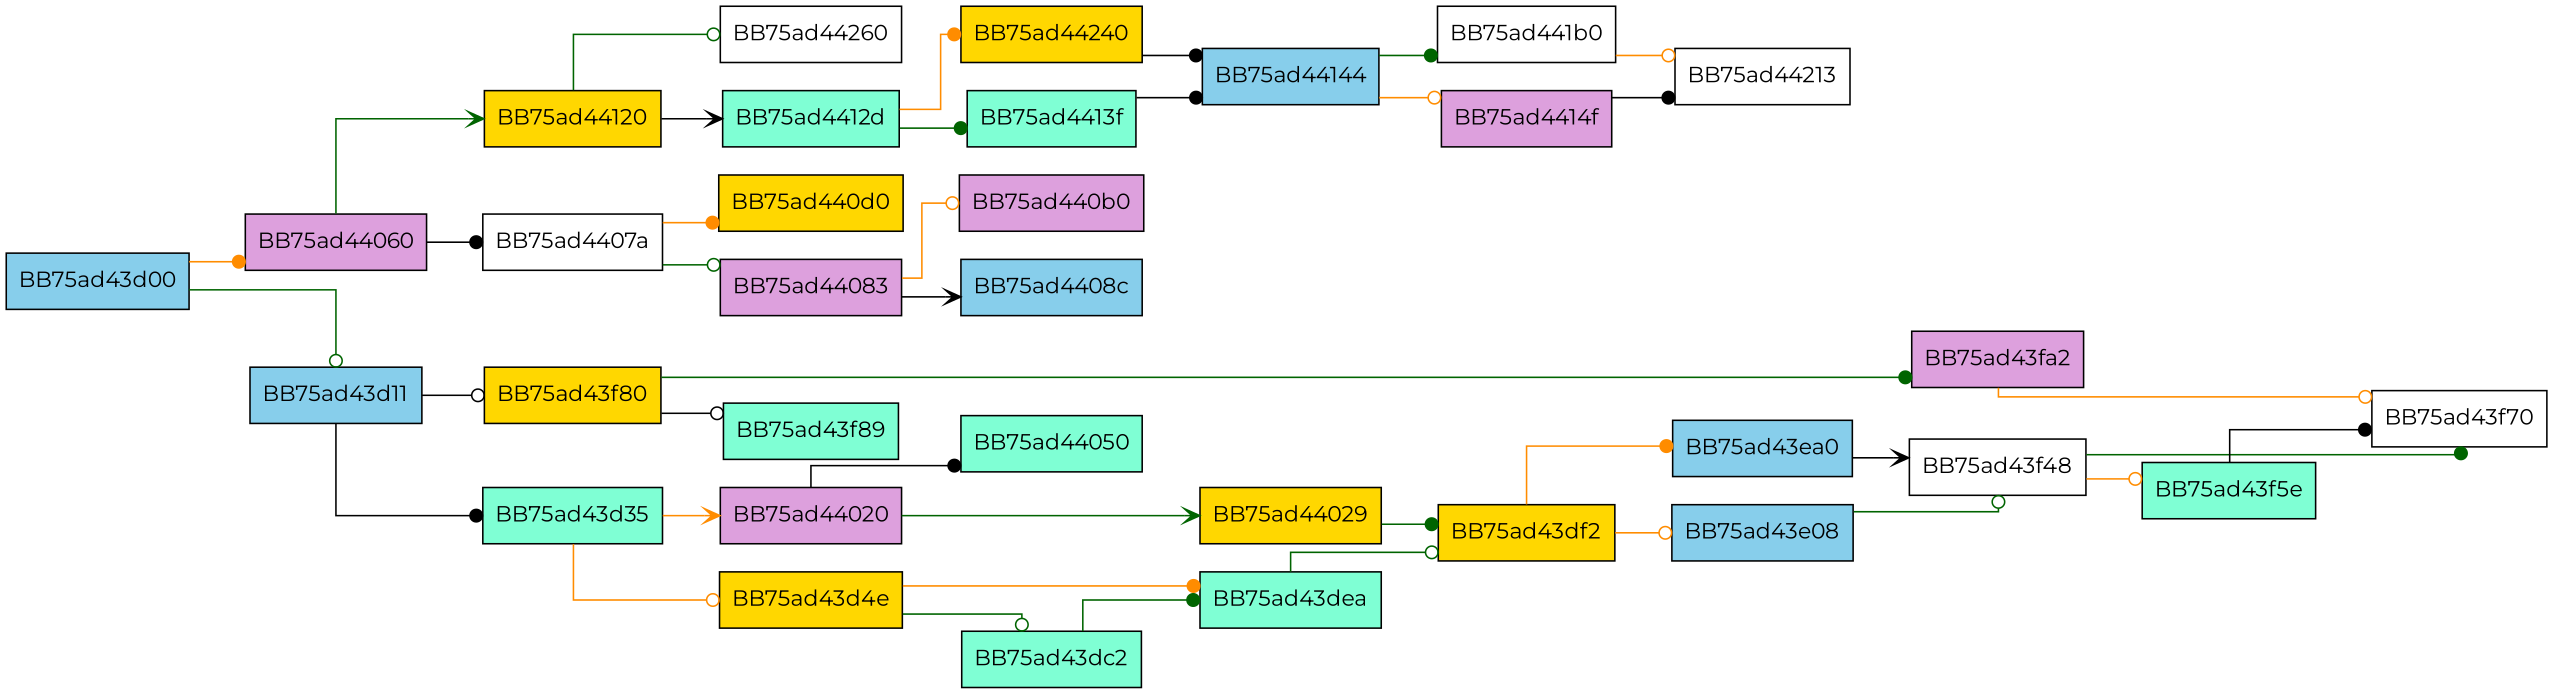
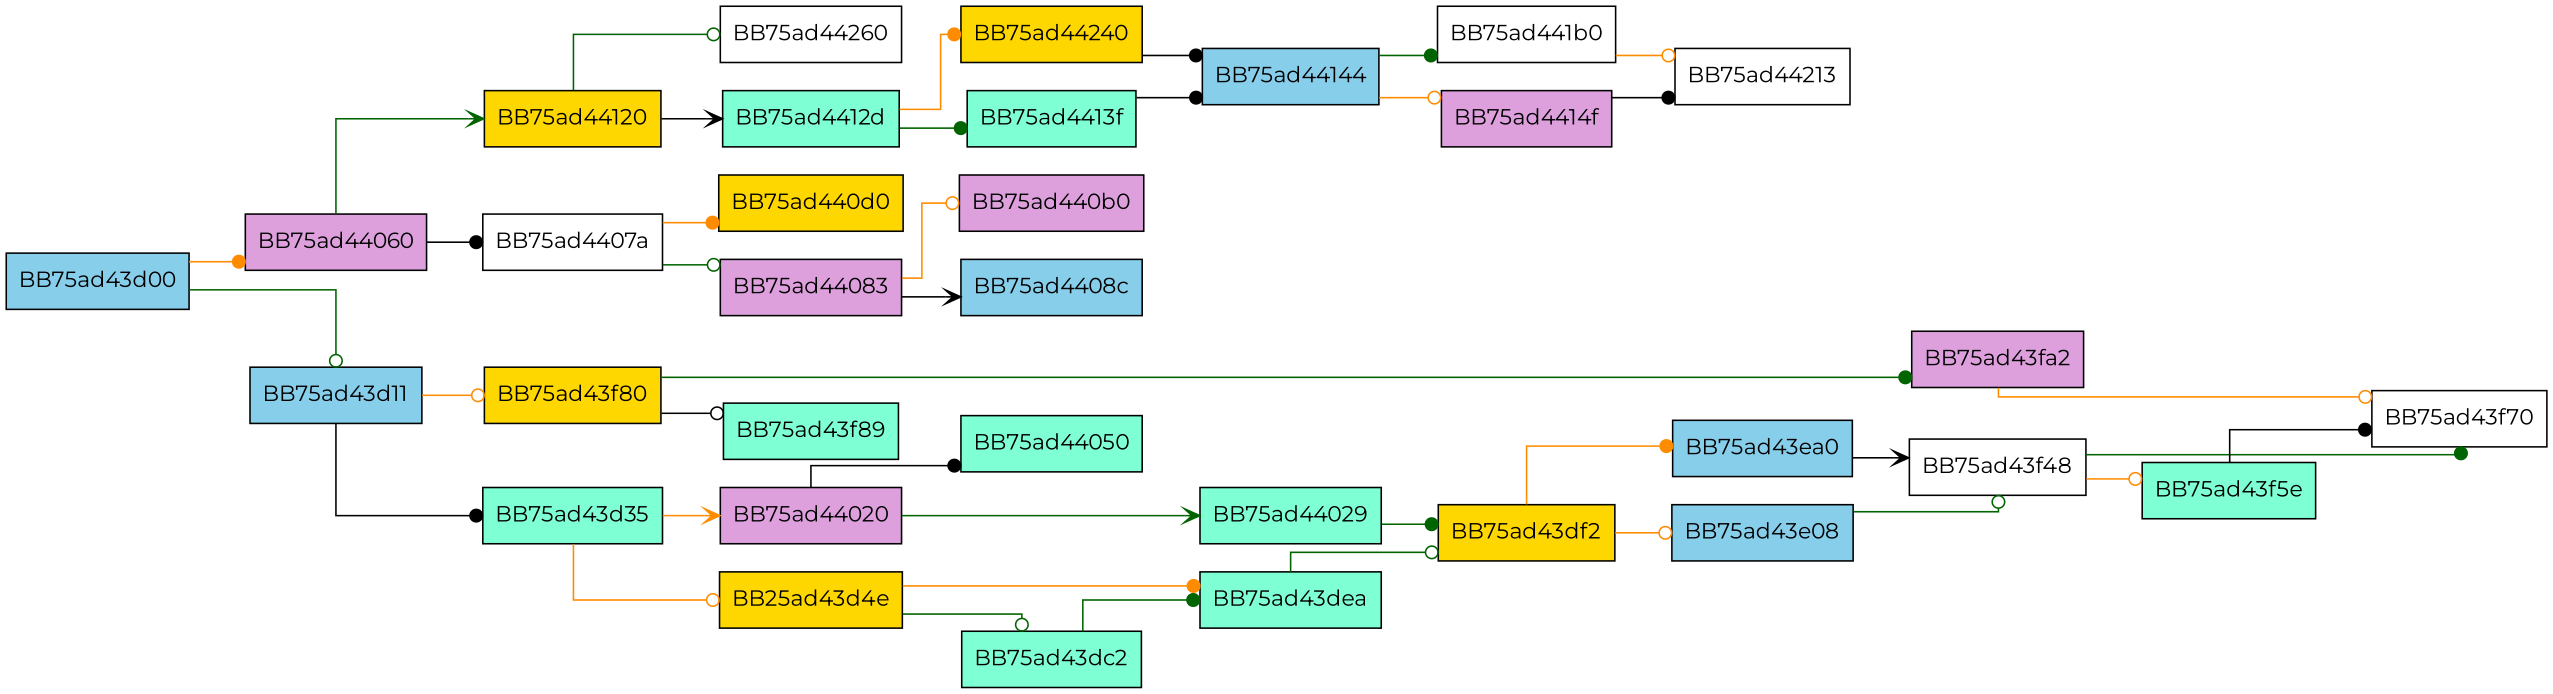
(447, 395) -> (447, 395)
(1291, 516) -> (1291, 516)
(811, 600) -> (811, 600)
